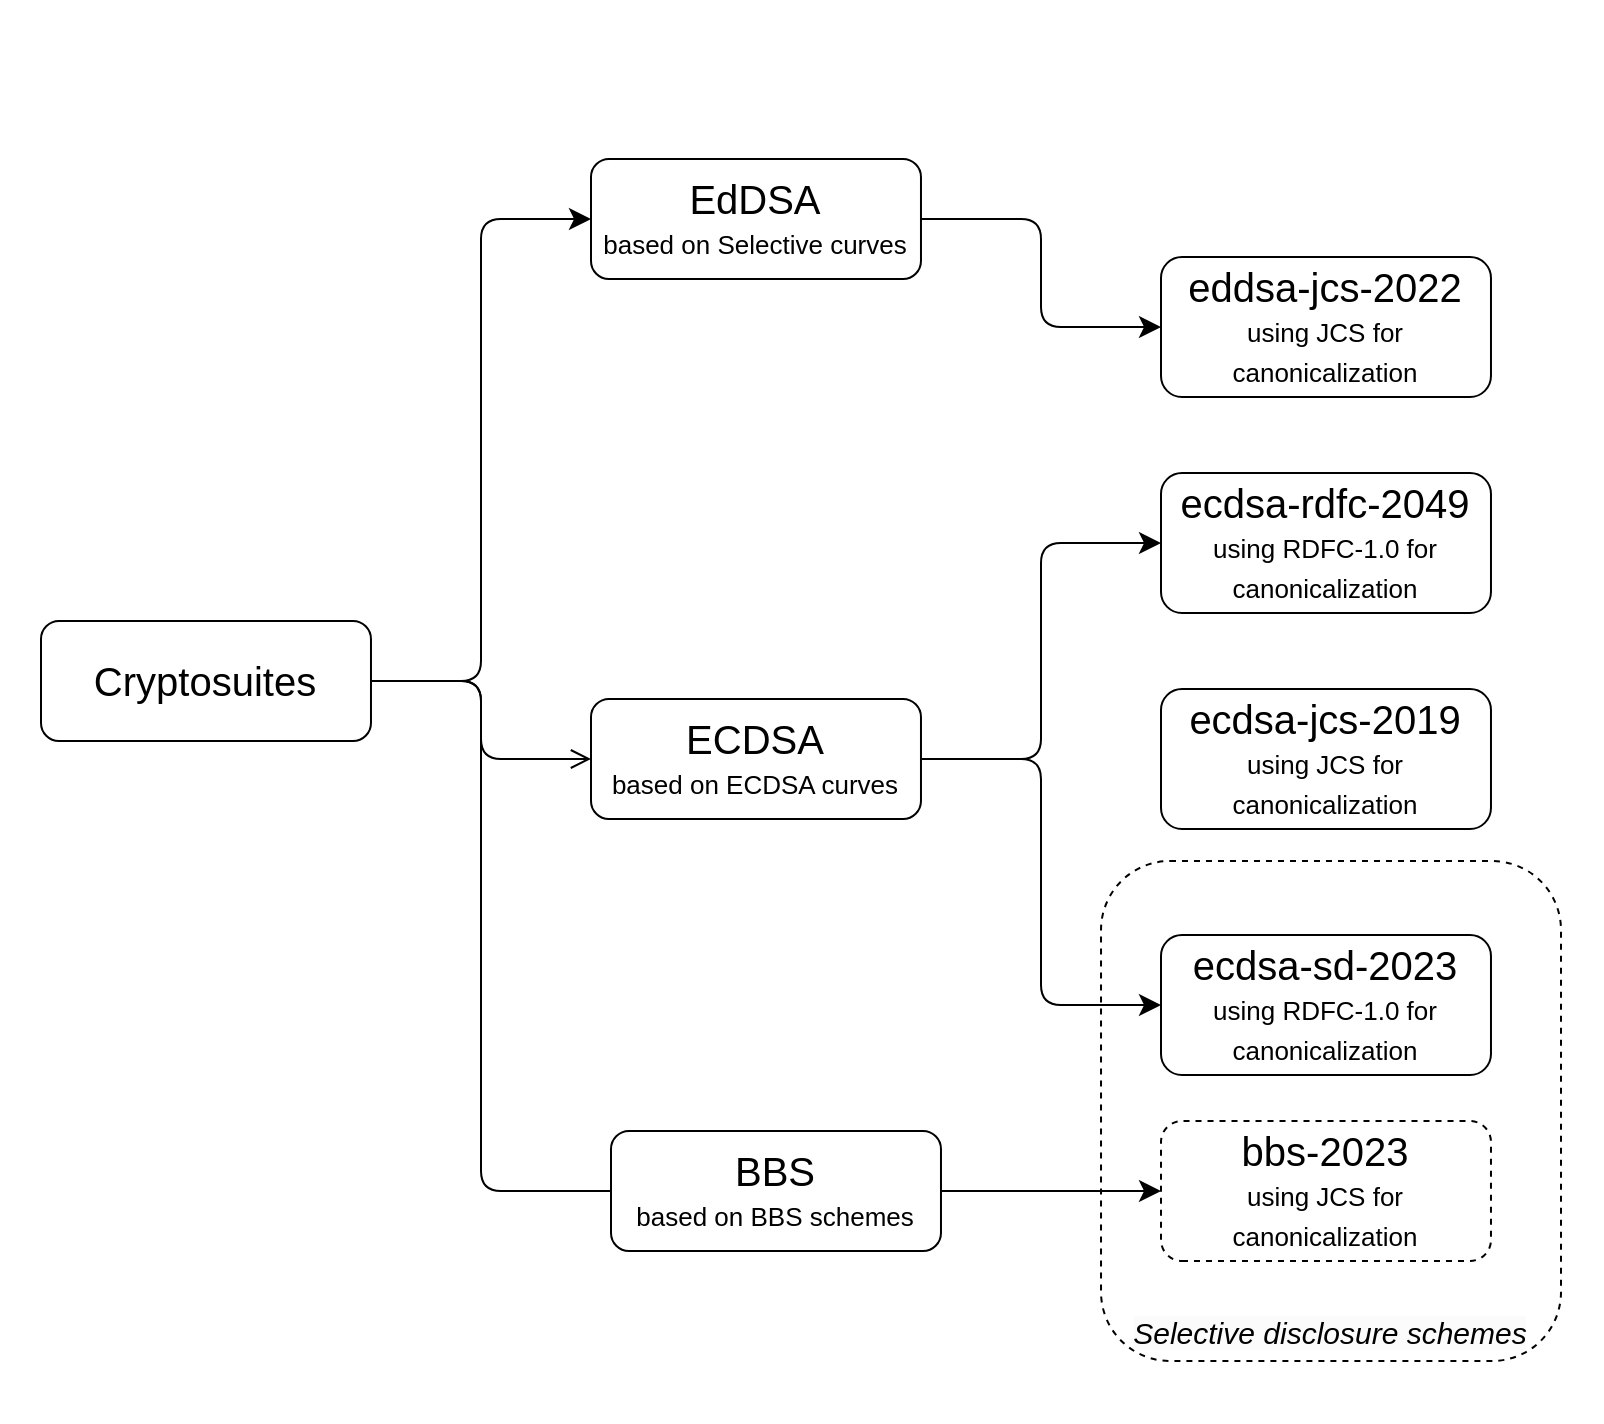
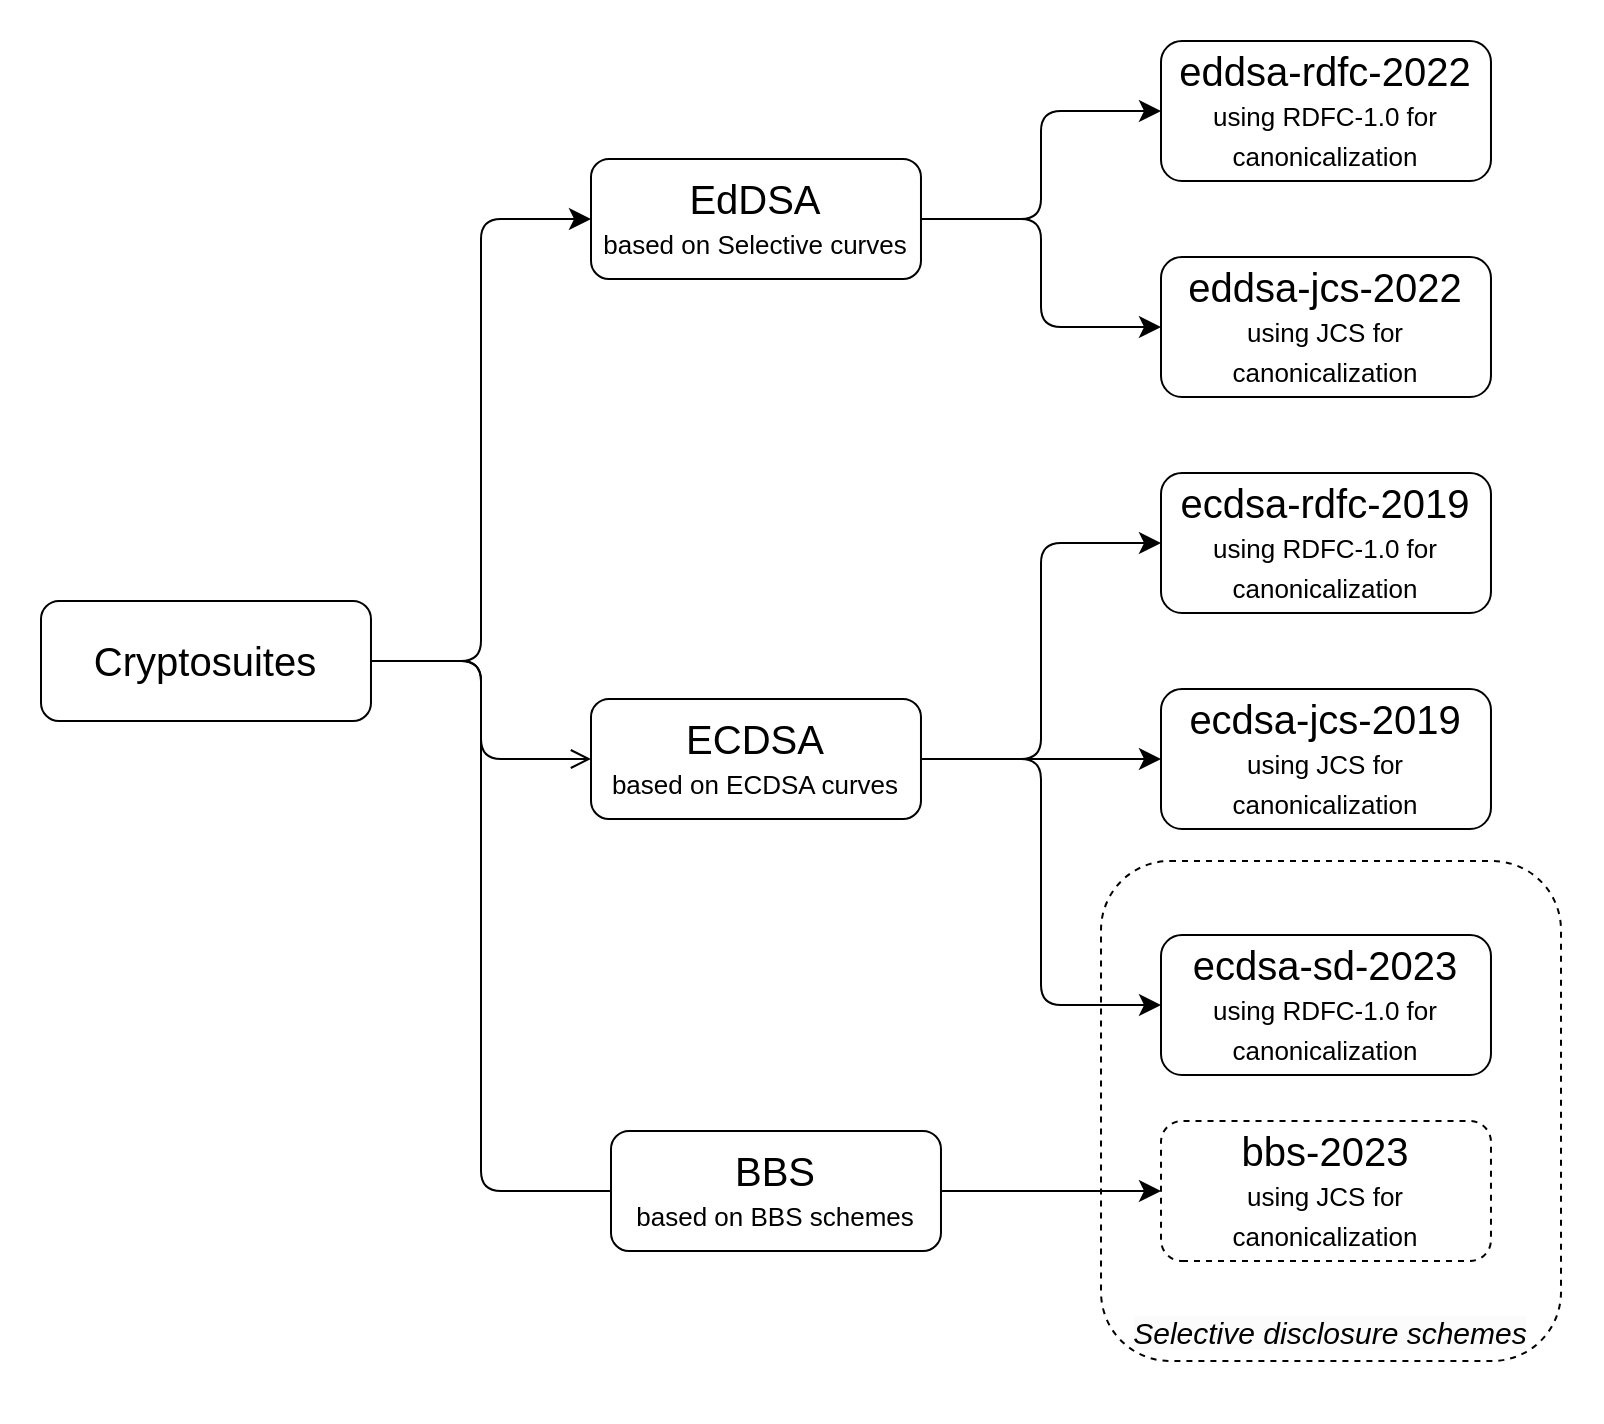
none -> (1326, 111)
none -> (1045, 117)
(1326, 543) -> (1326, 543)
(206, 681) -> (206, 661)
none -> (1089, 759)
